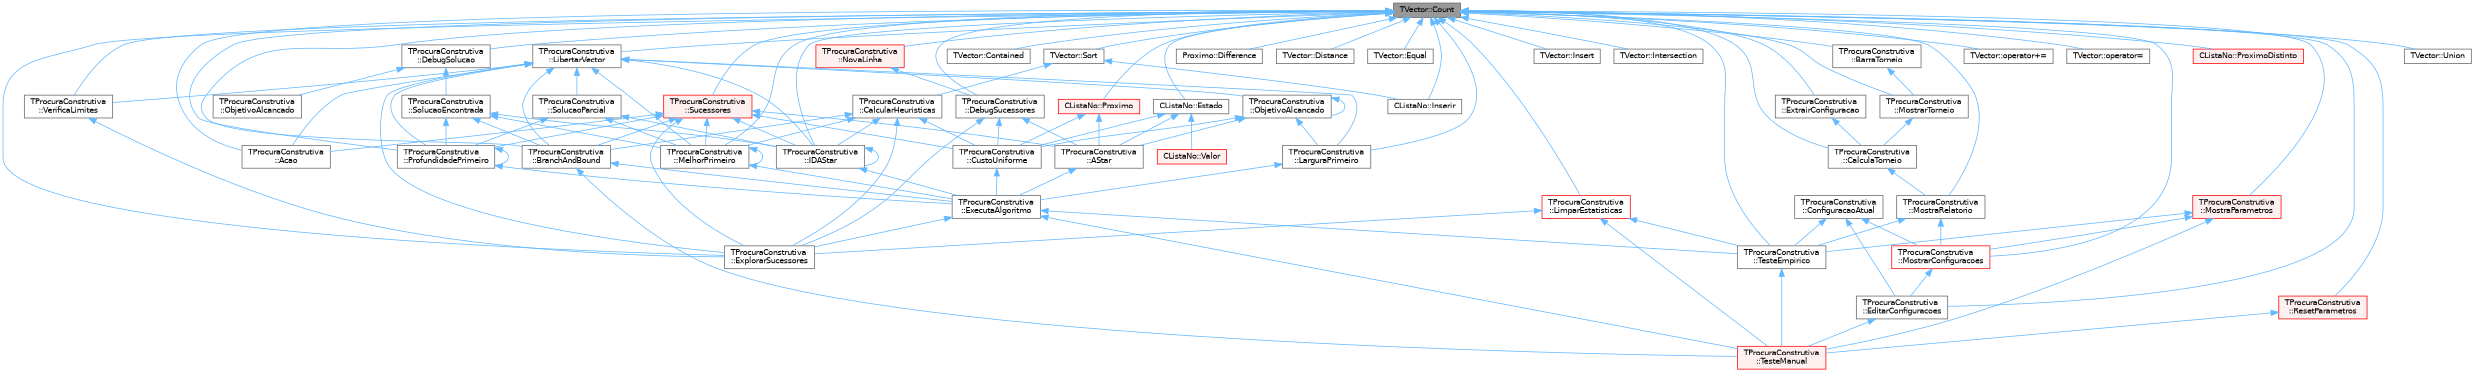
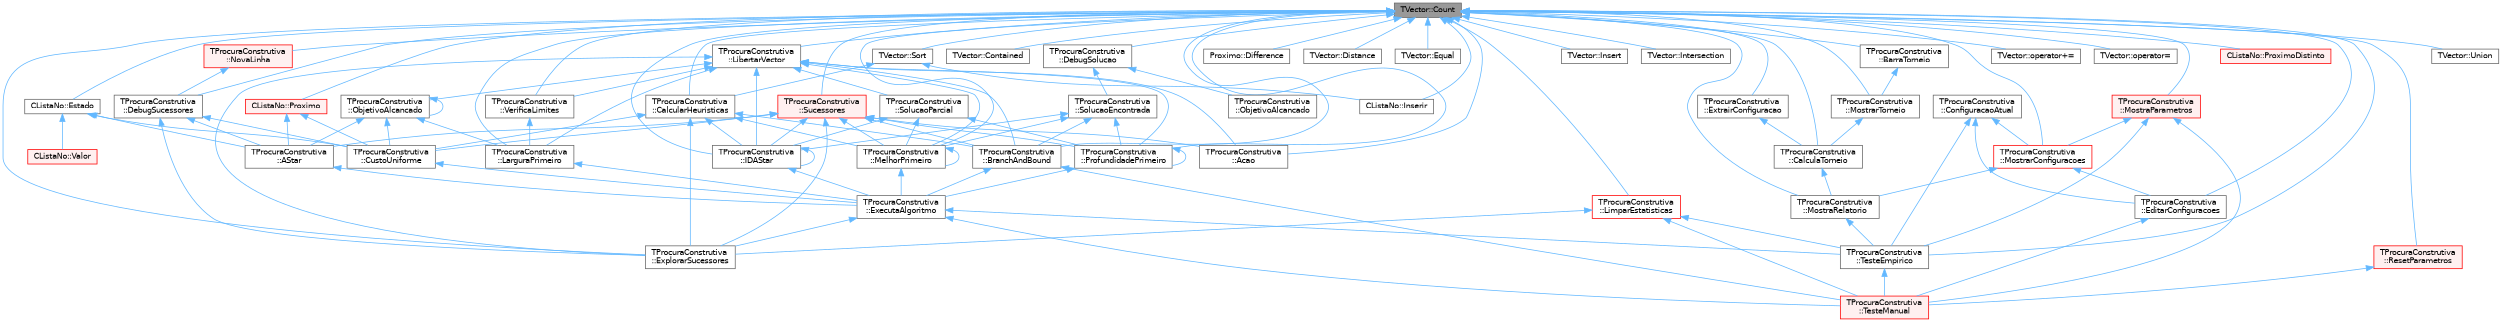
none -> (1018, 20)
(401, 231) -> (530, 136)
(1941, 235) -> (1937, 182)
